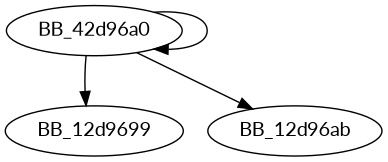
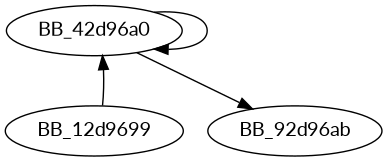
(85, 74) -> (104, 88)
(295, 131) -> (295, 131)
